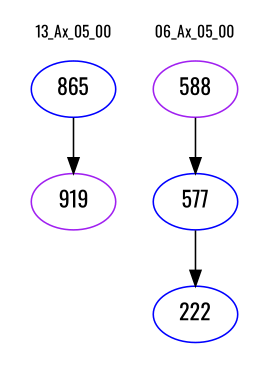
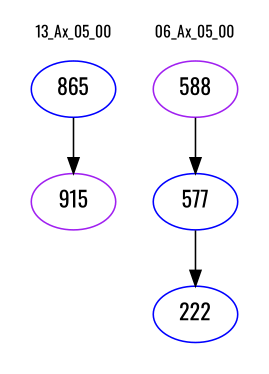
(74, 202) -> (74, 202)
